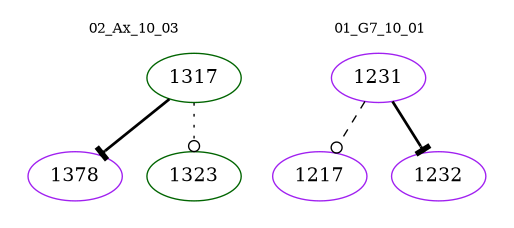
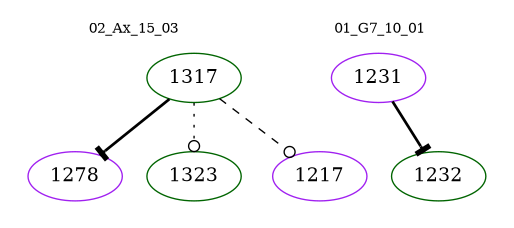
(134, 29) -> (134, 29)
(352, 122) -> (242, 116)
(75, 176) -> (75, 176)
(439, 176) -> (439, 176)
